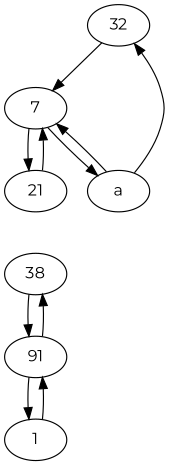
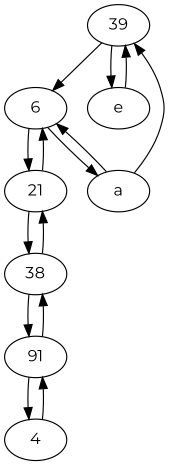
(119, 25) -> (119, 25)
(36, 108) -> (36, 108)
none -> (119, 108)
none -> (28, 227)
none -> (43, 238)
(36, 440) -> (36, 440)
